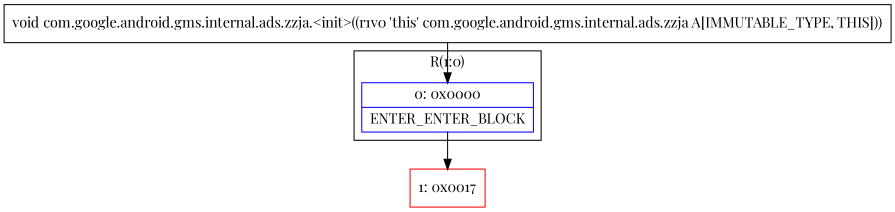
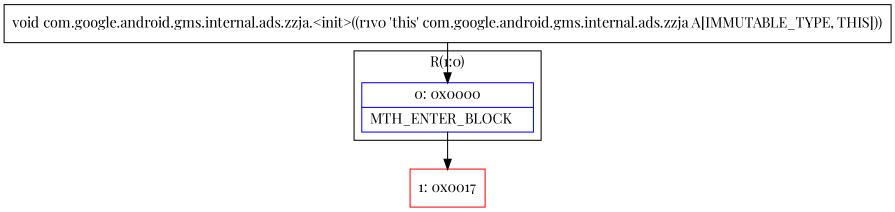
(448, 119) -> (441, 119)
